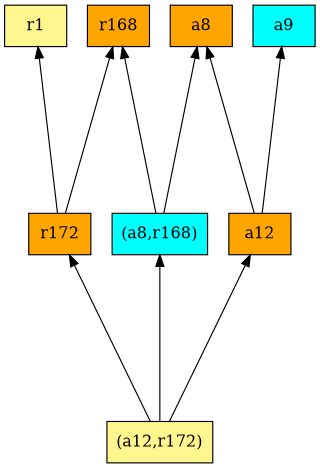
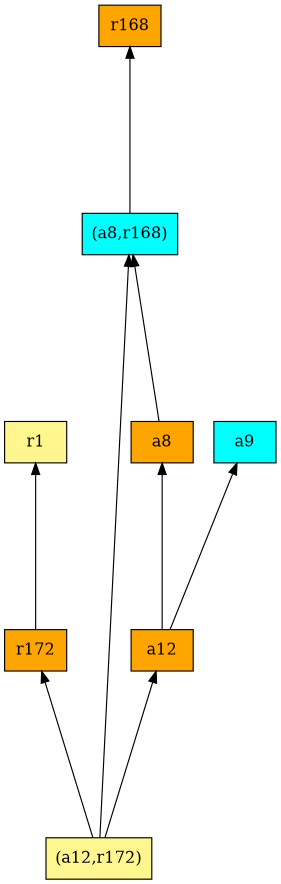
(88, 135) -> none
(179, 136) -> (147, 344)
